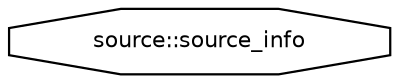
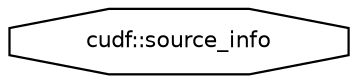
(200, 42) -> (179, 42)
